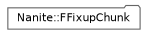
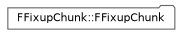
(74, 18) -> (91, 18)
